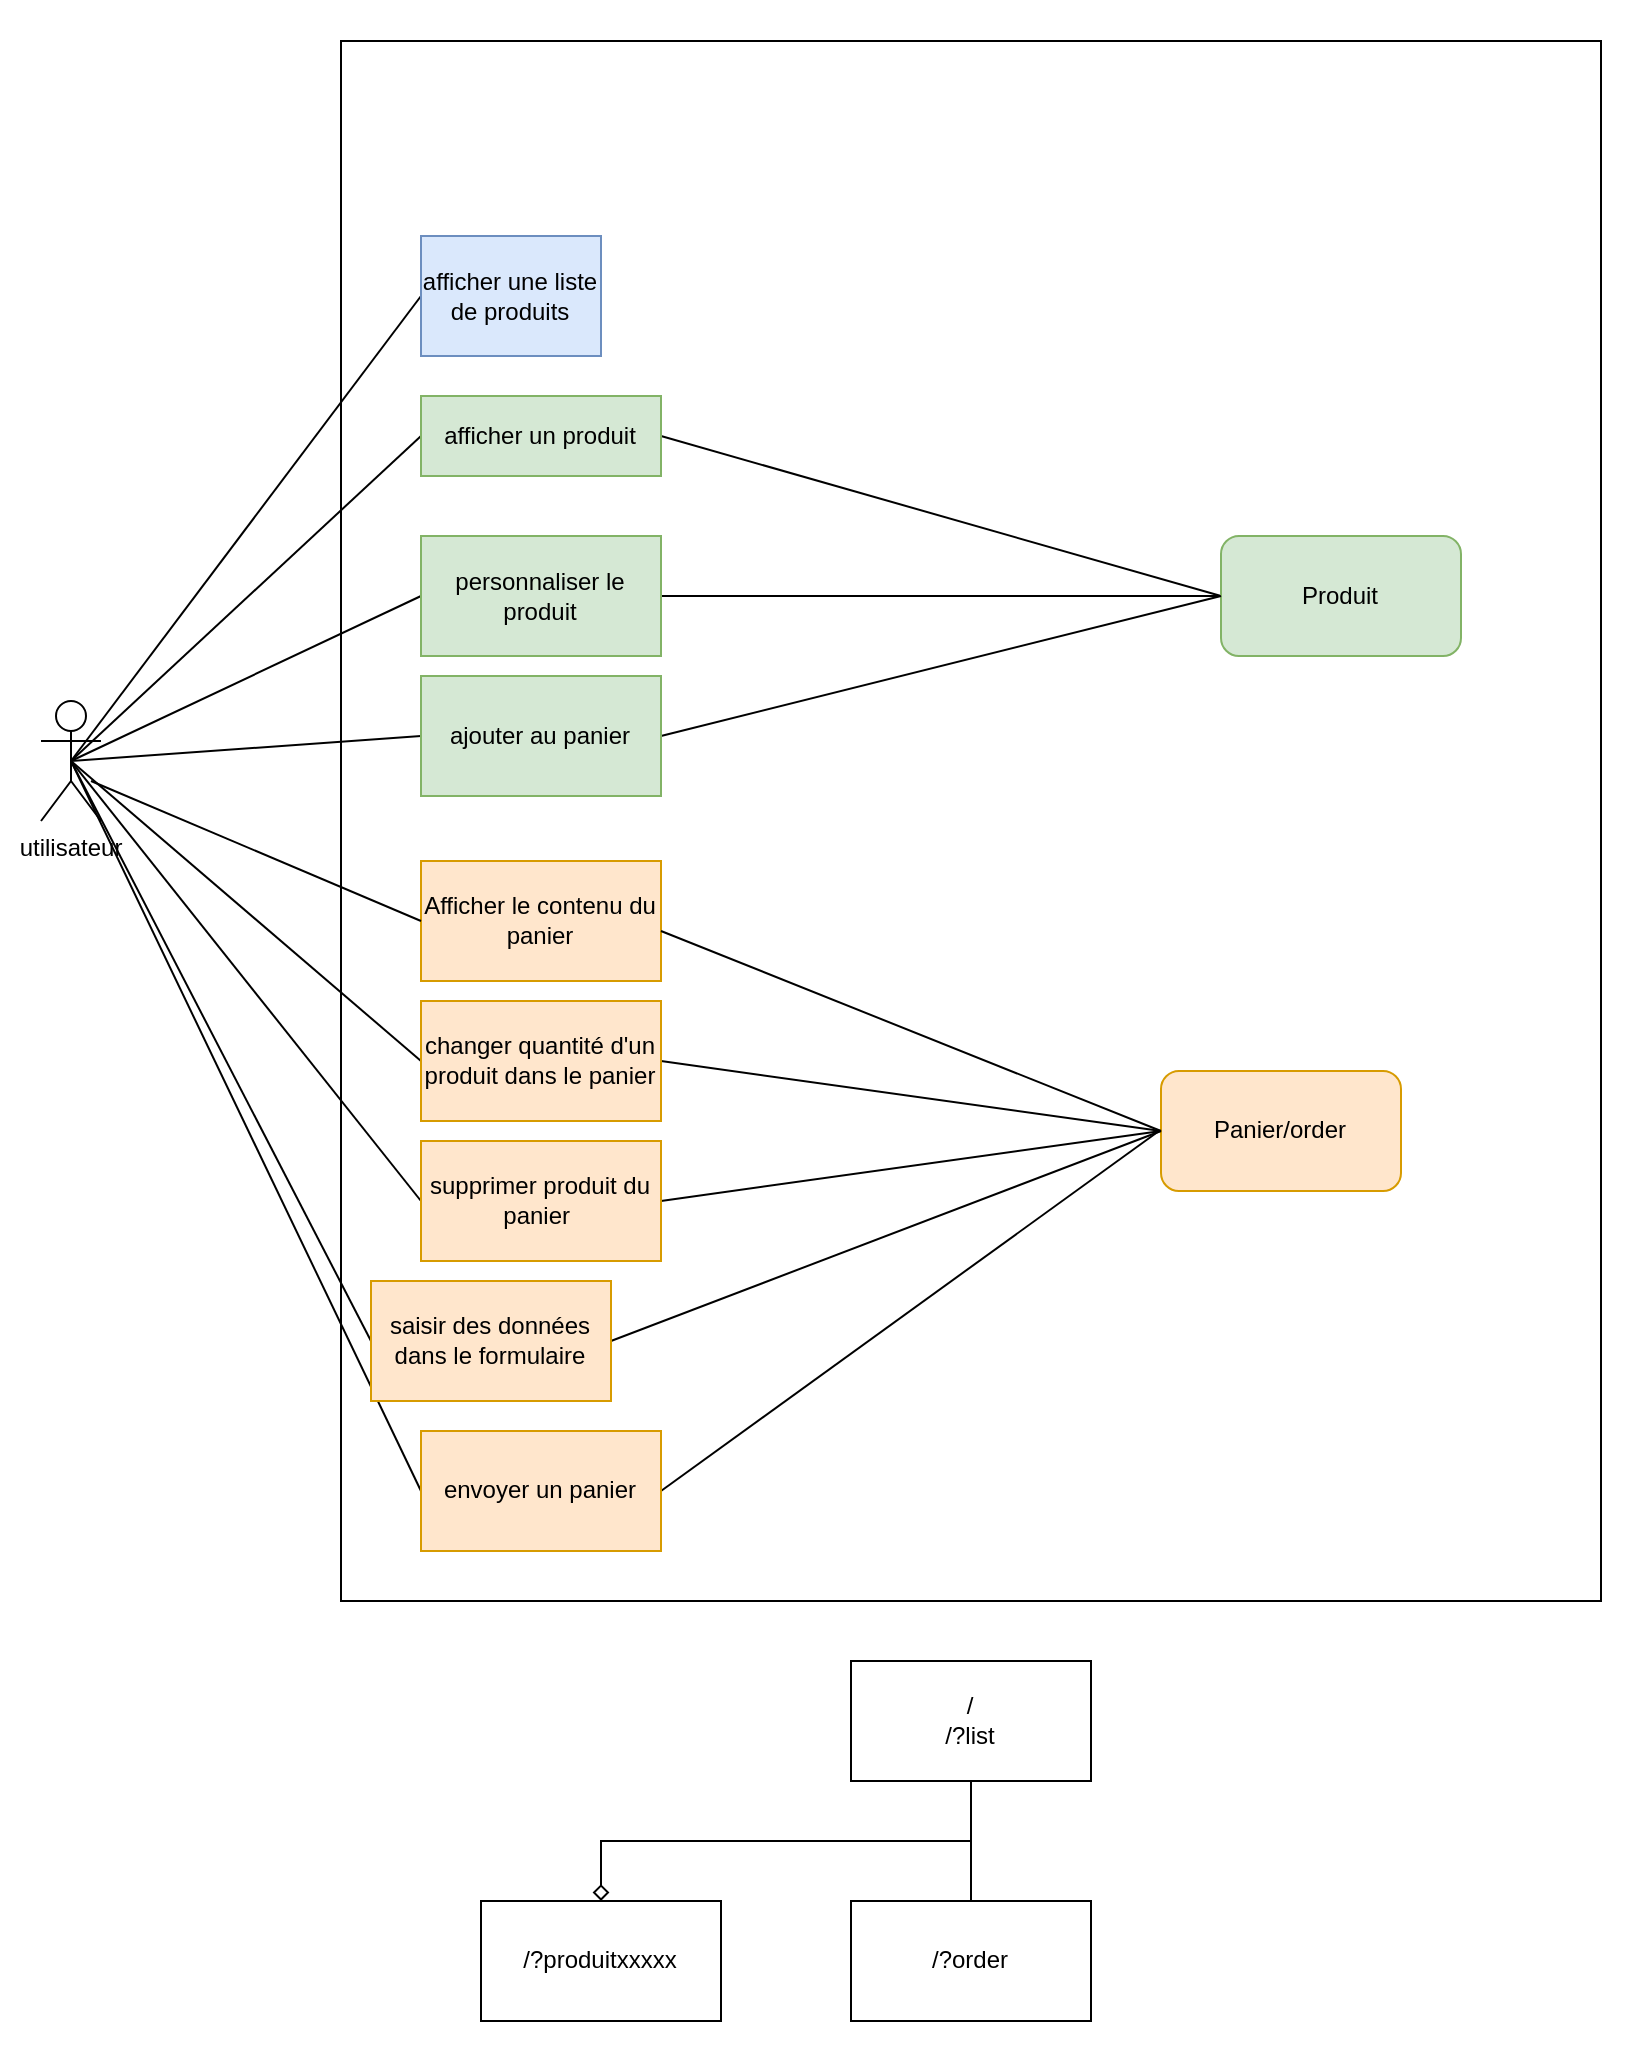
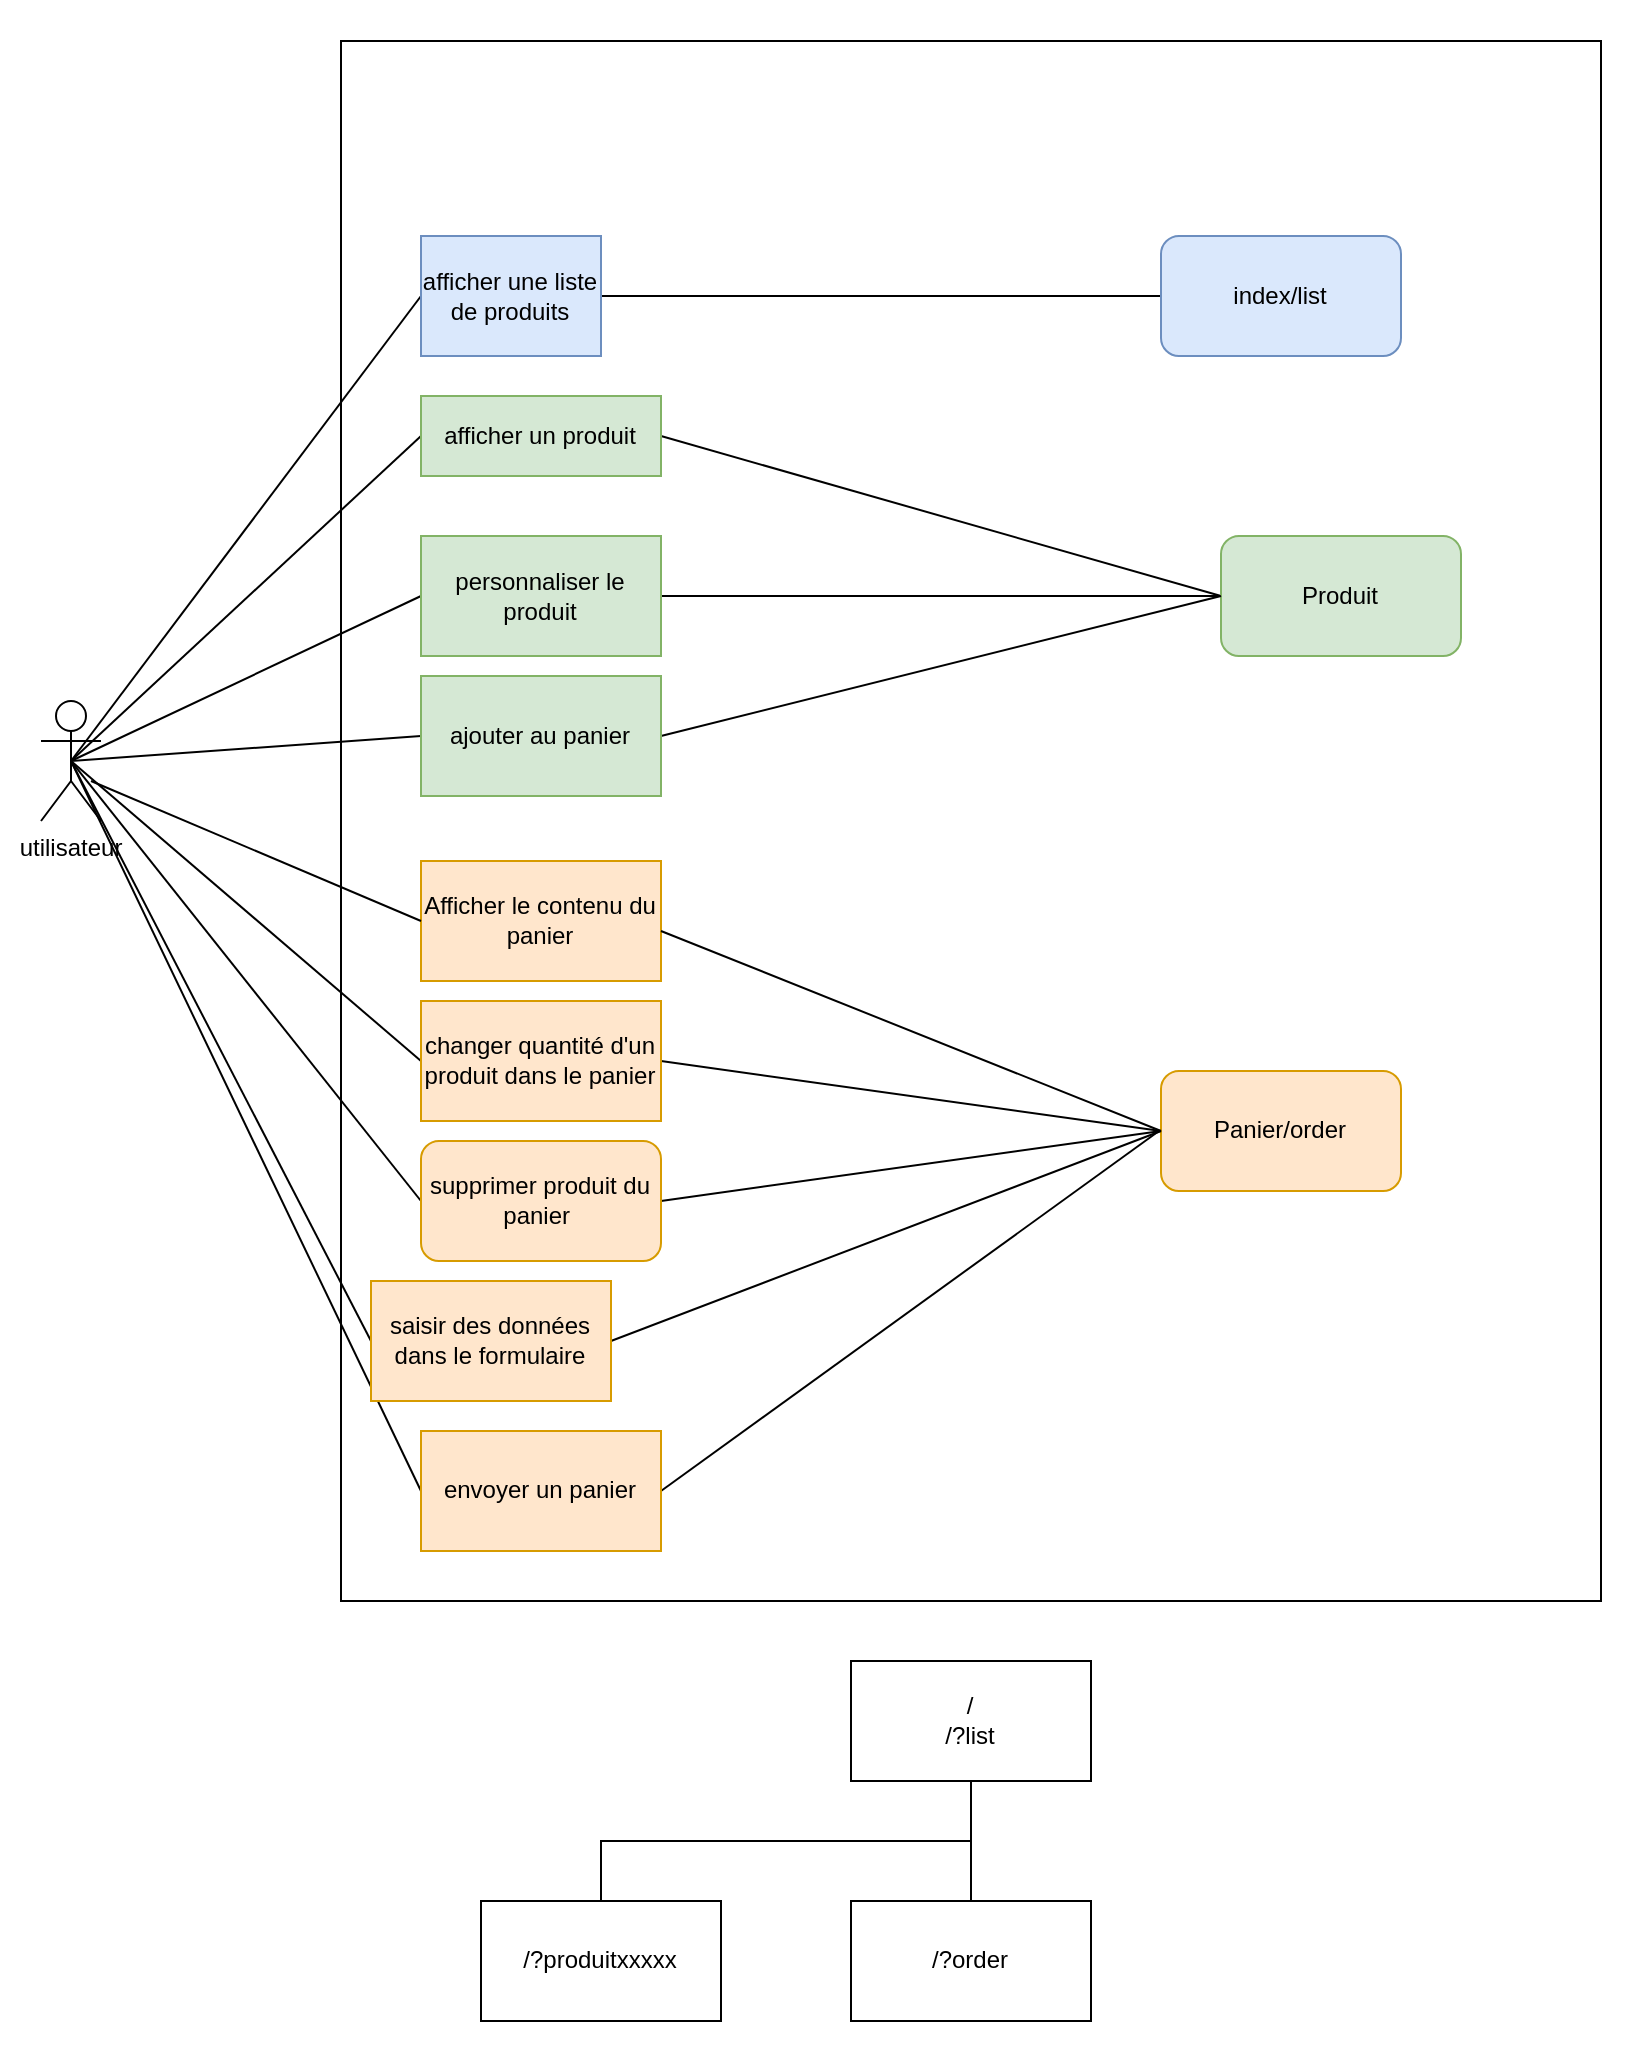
none -> (881, 296)
none -> (1281, 296)
(541, 1201) -> (541, 1201)
(601, 1885) -> (601, 1892)
